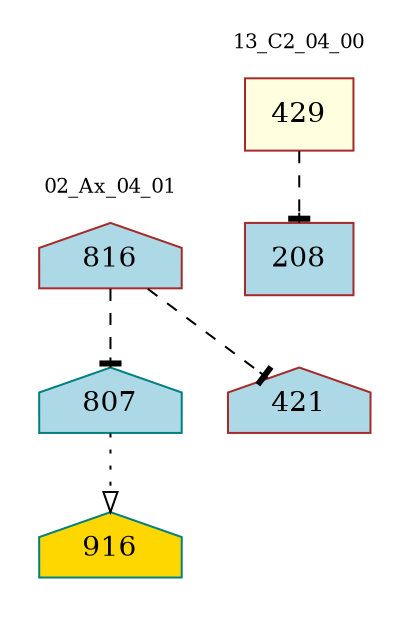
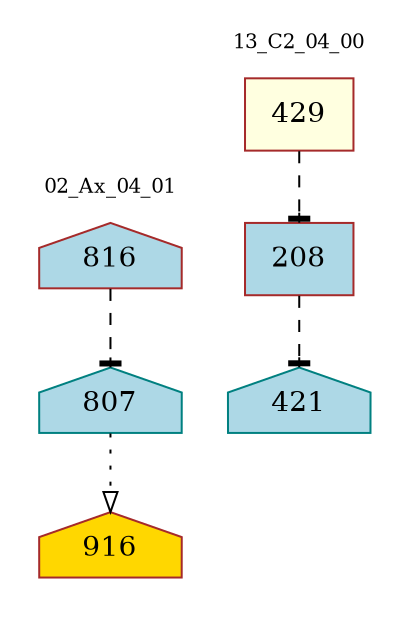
(184, 316) -> (299, 327)
(299, 404) -> (299, 404)
(110, 548) -> (110, 548)
